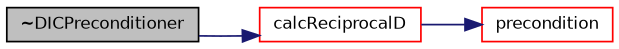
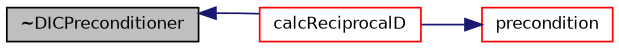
(221, 36) -> (238, 13)
